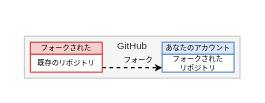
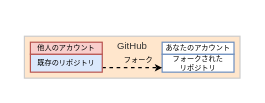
(66, 48) -> (66, 48)
(198, 48) -> (198, 48)
(132, 57) -> (132, 57)
(66, 63) -> (66, 63)
